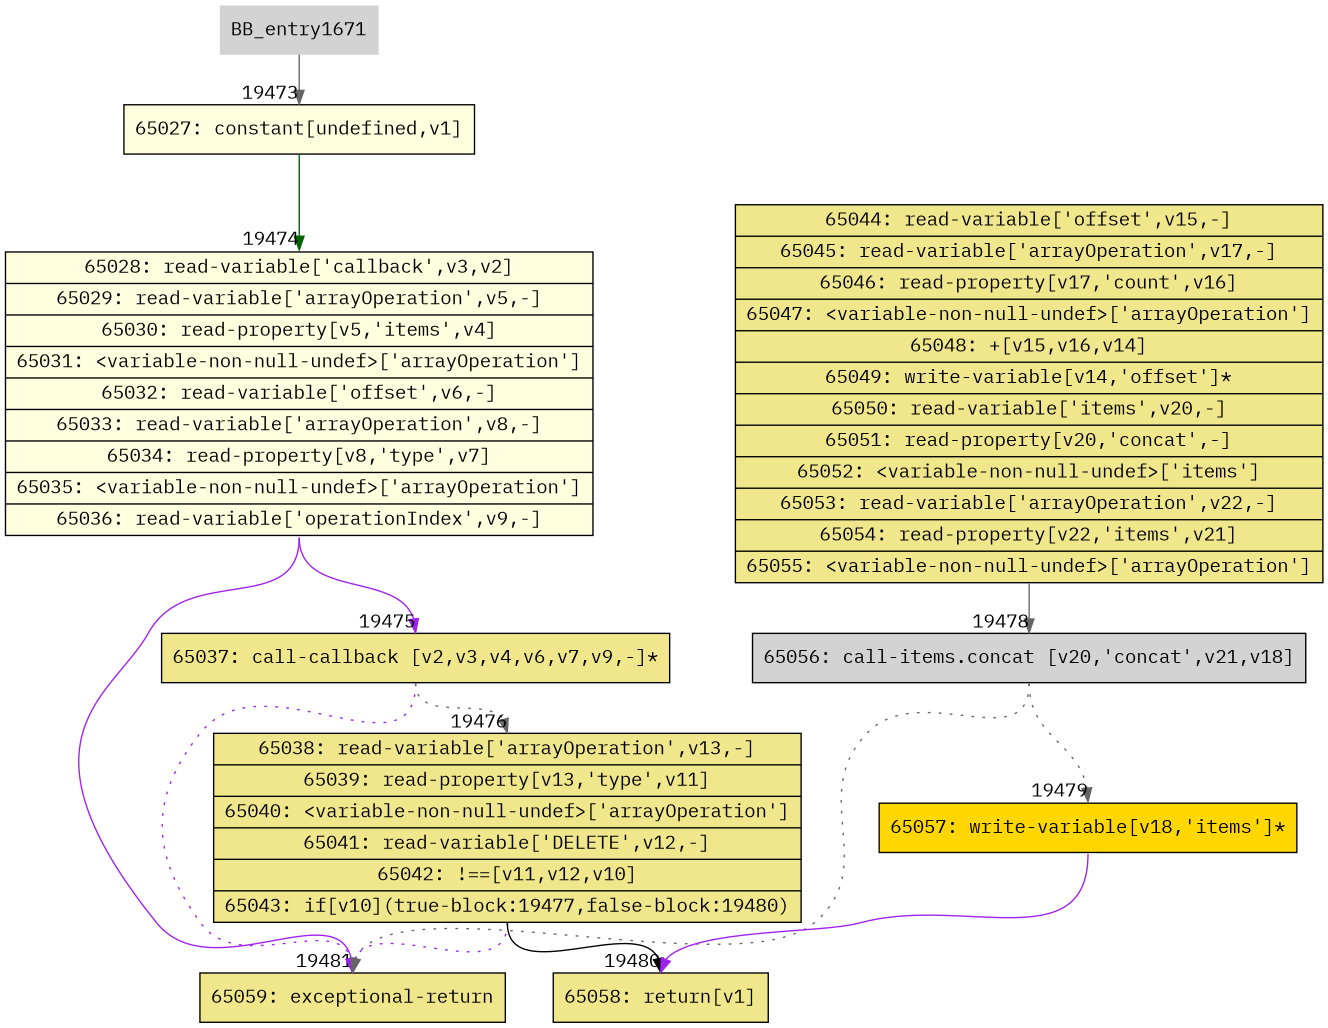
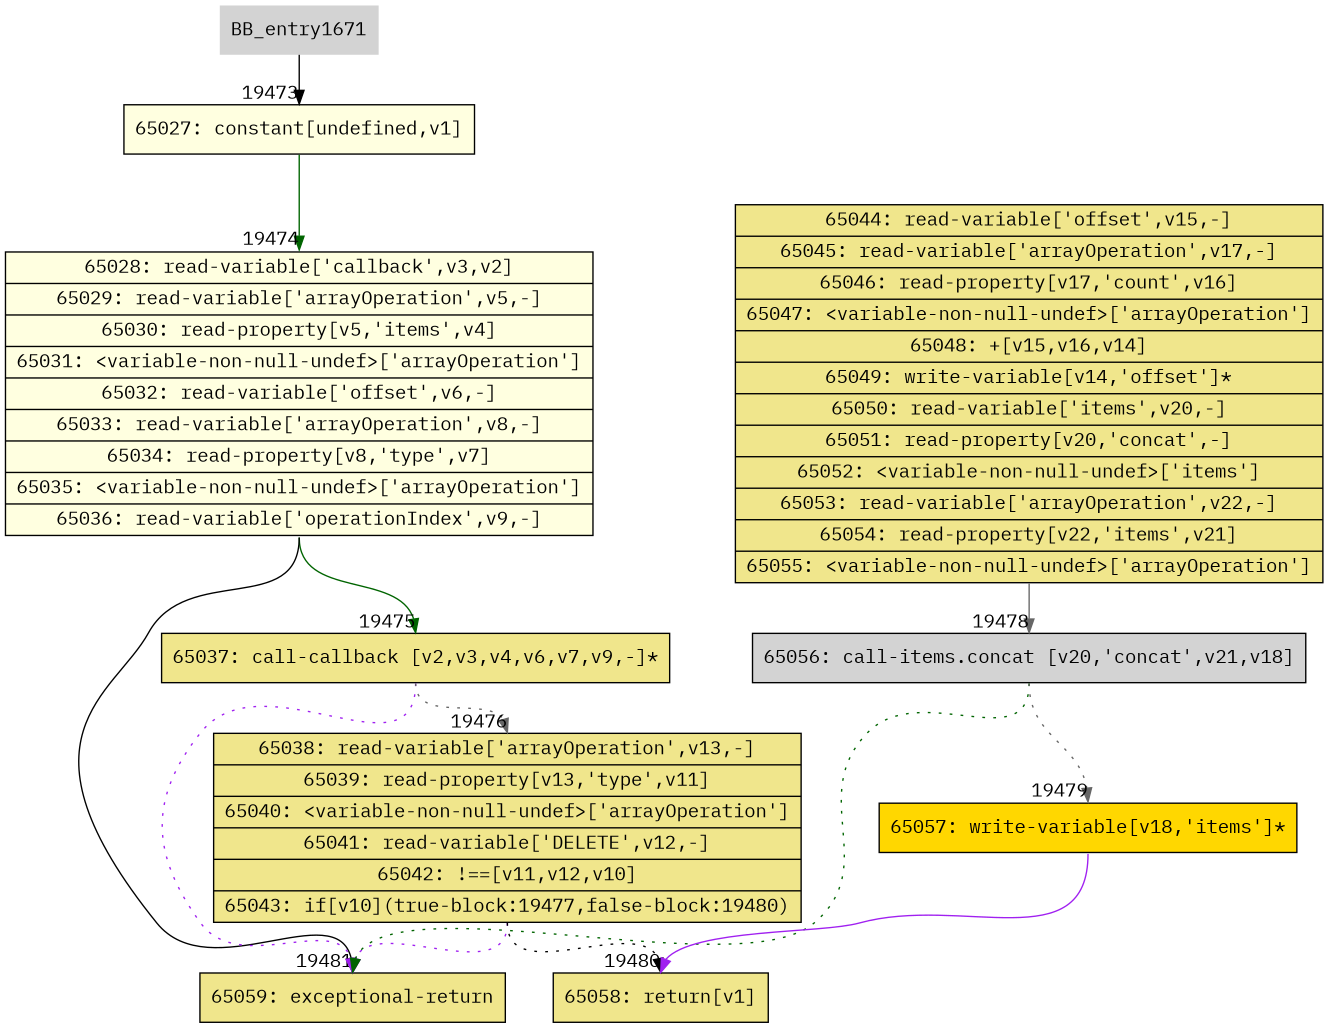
(299, 72) -> (299, 72)
(351, 583) -> (351, 583)
(83, 787) -> (83, 787)
(817, 920) -> (817, 920)
(577, 949) -> (577, 949)
